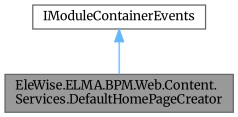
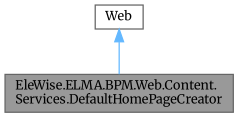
(119, 17) -> (119, 17)
